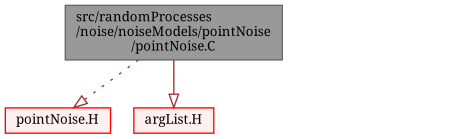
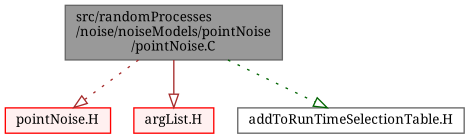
none -> (351, 121)
